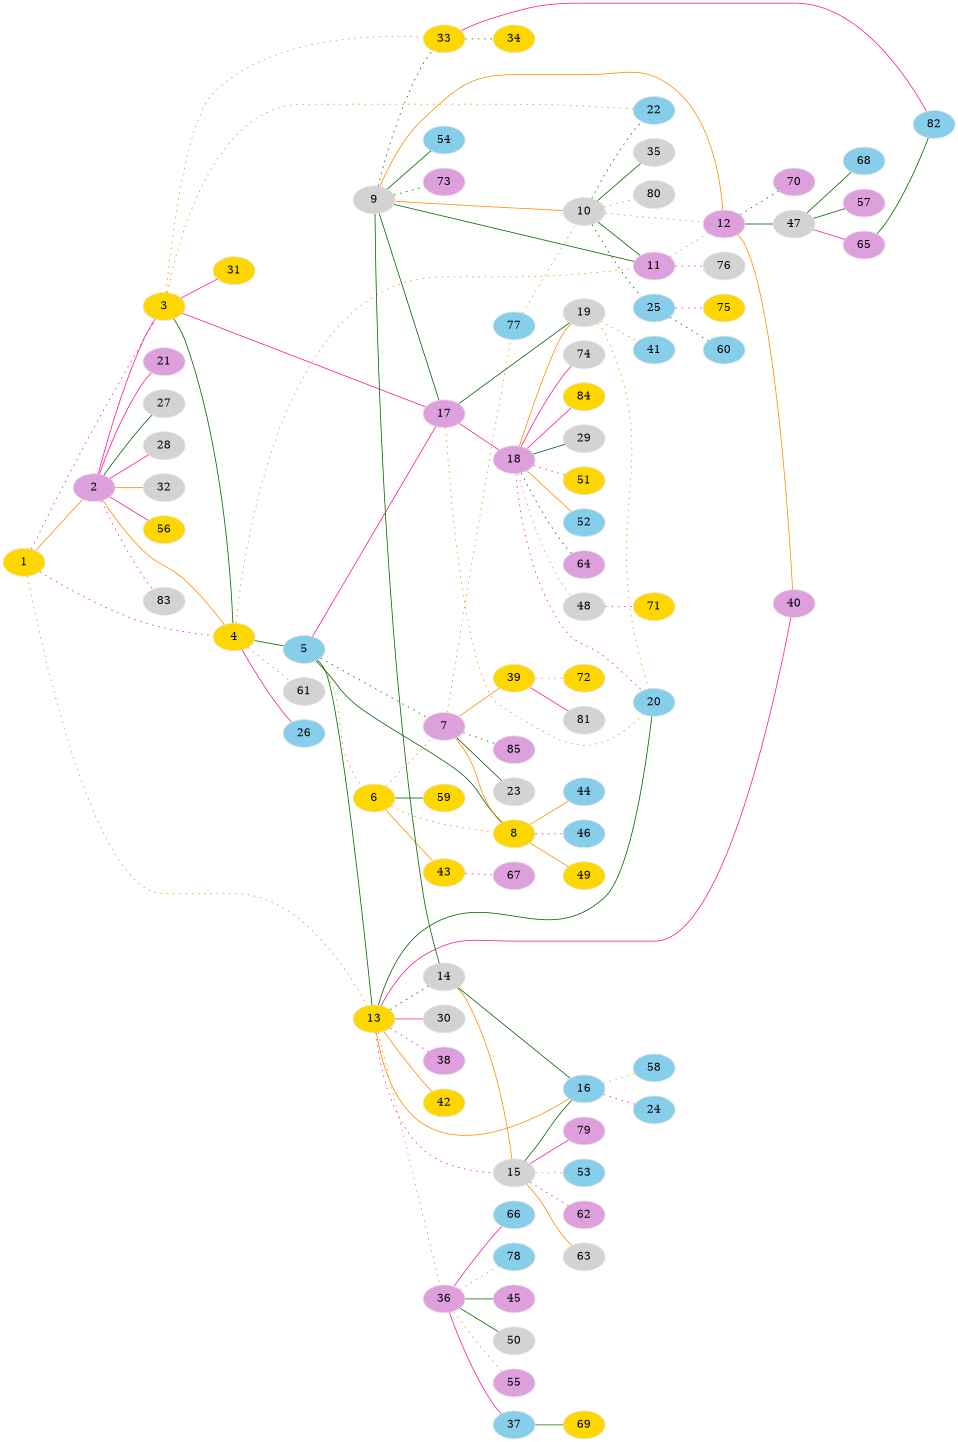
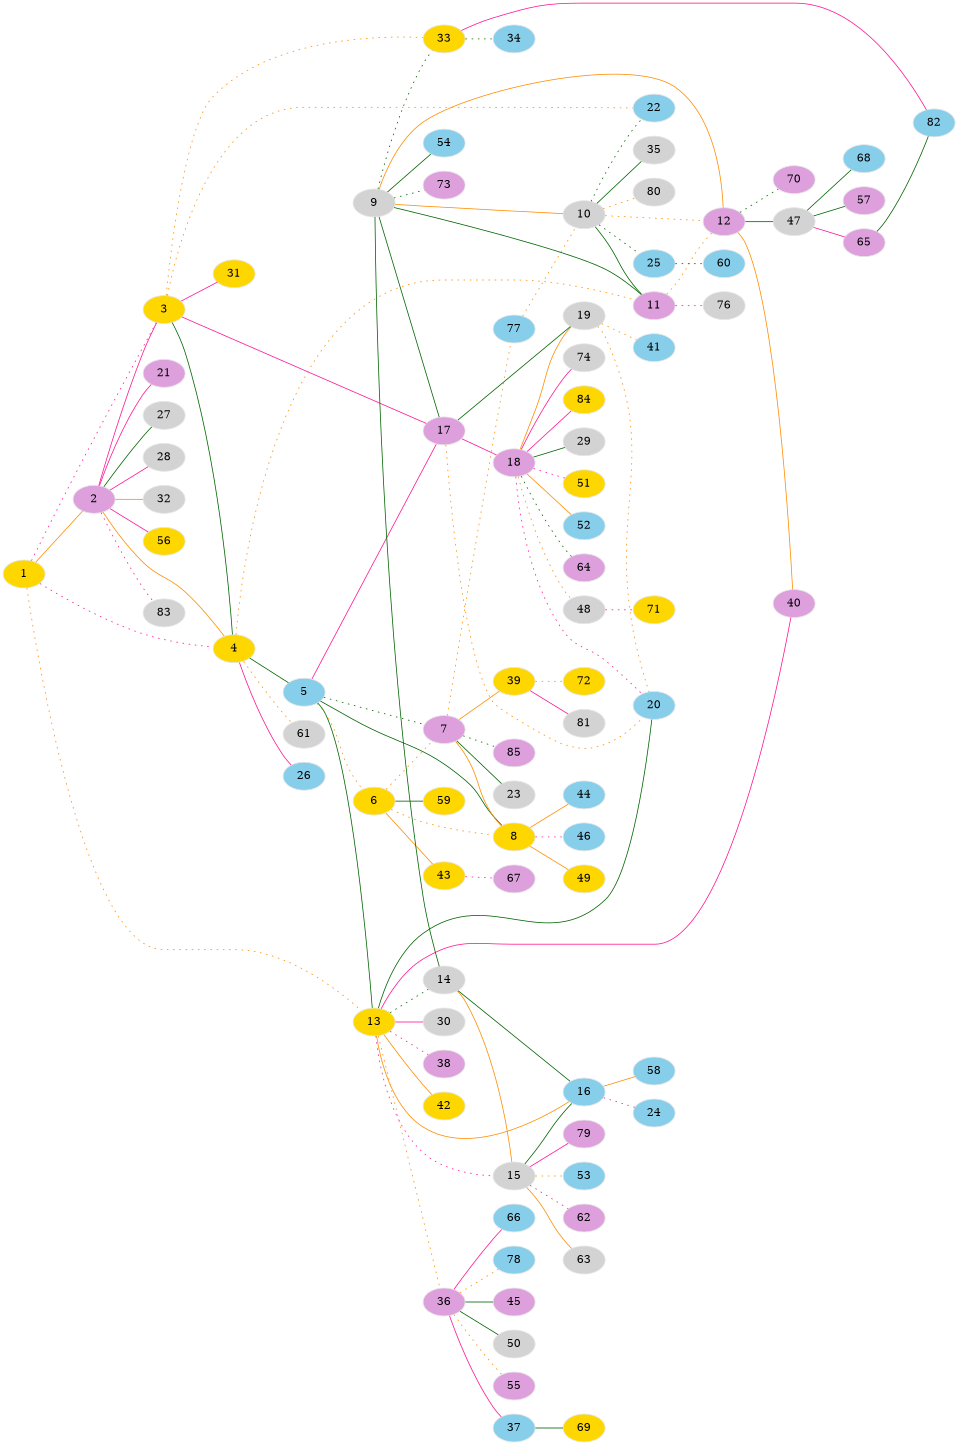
(514, 39) -> (514, 39)
(724, 308) -> none
(619, 1078) -> (619, 1081)
